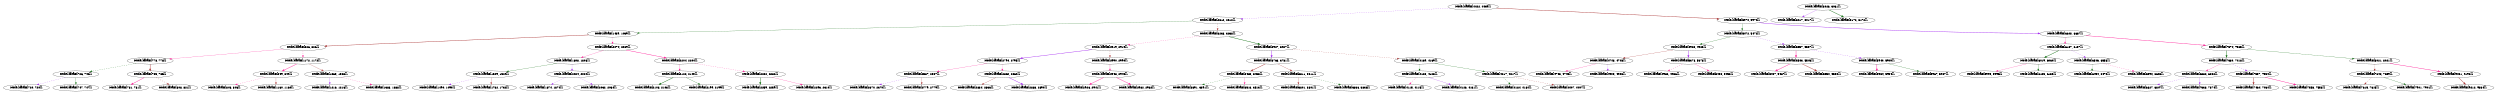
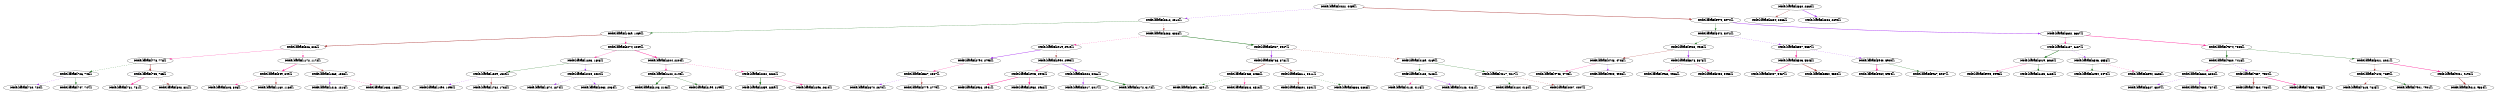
(1002, 67) -> none
none -> (1069, 67)
